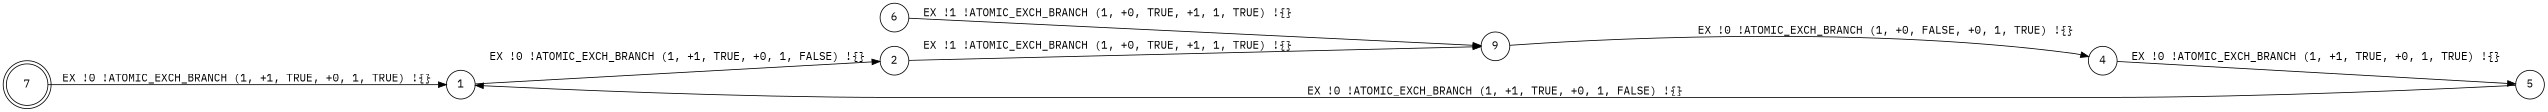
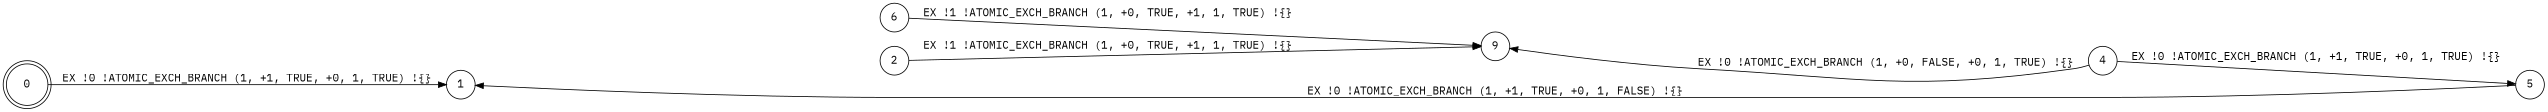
(1796, 37) -> (1803, 76)
(674, 73) -> none
(27, 85) -> (27, 85)
